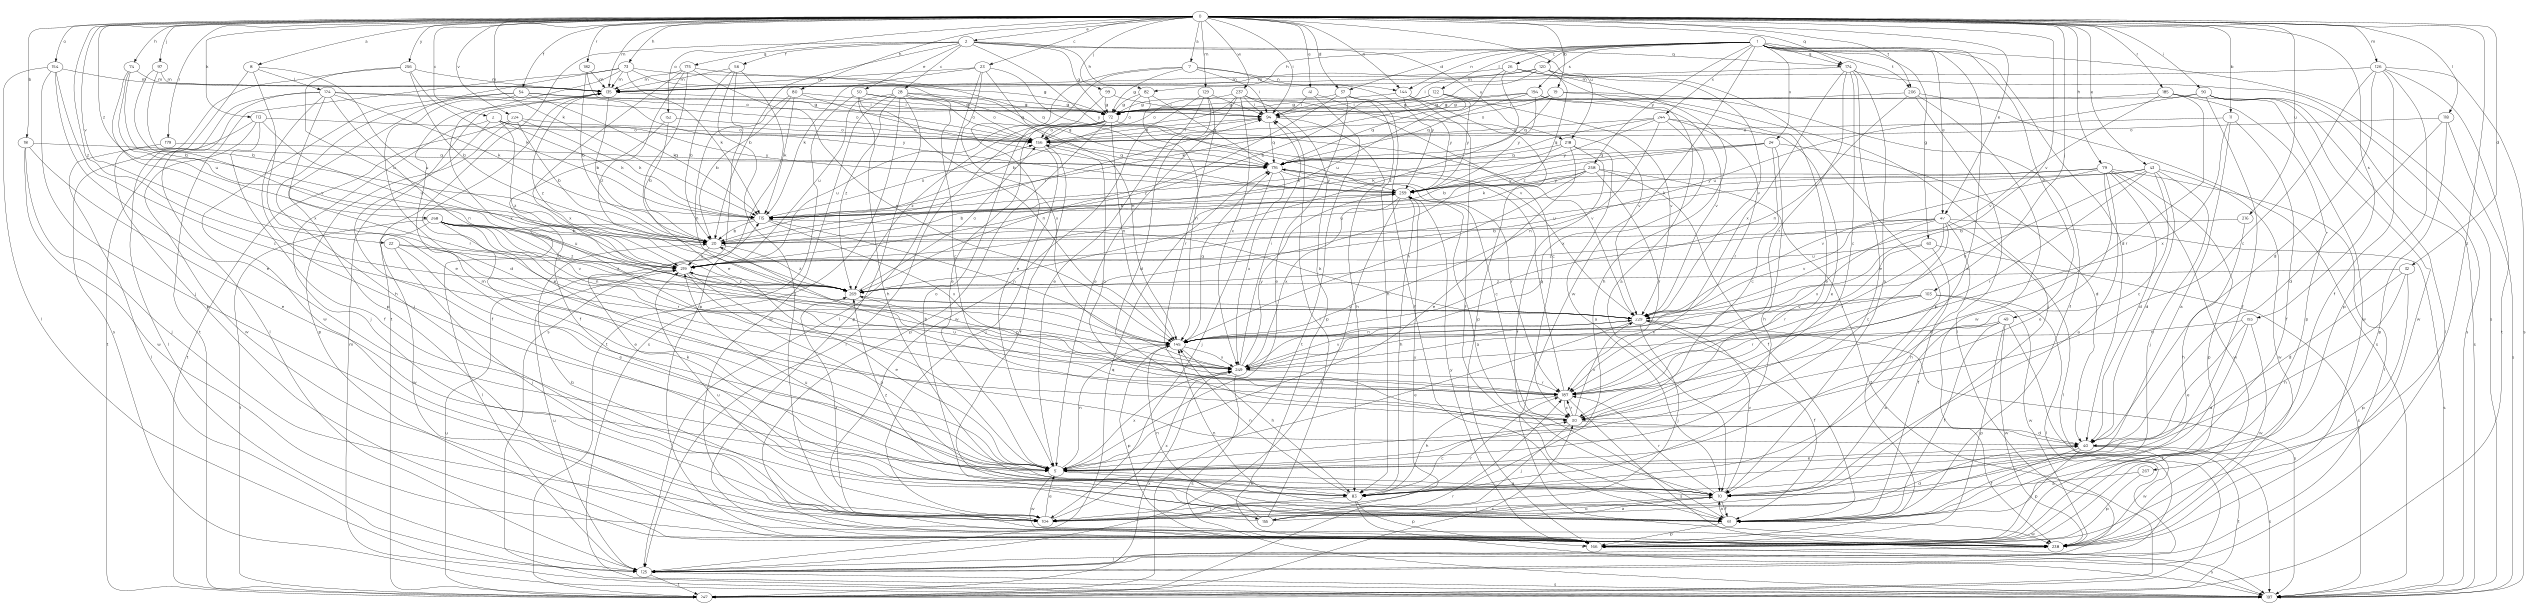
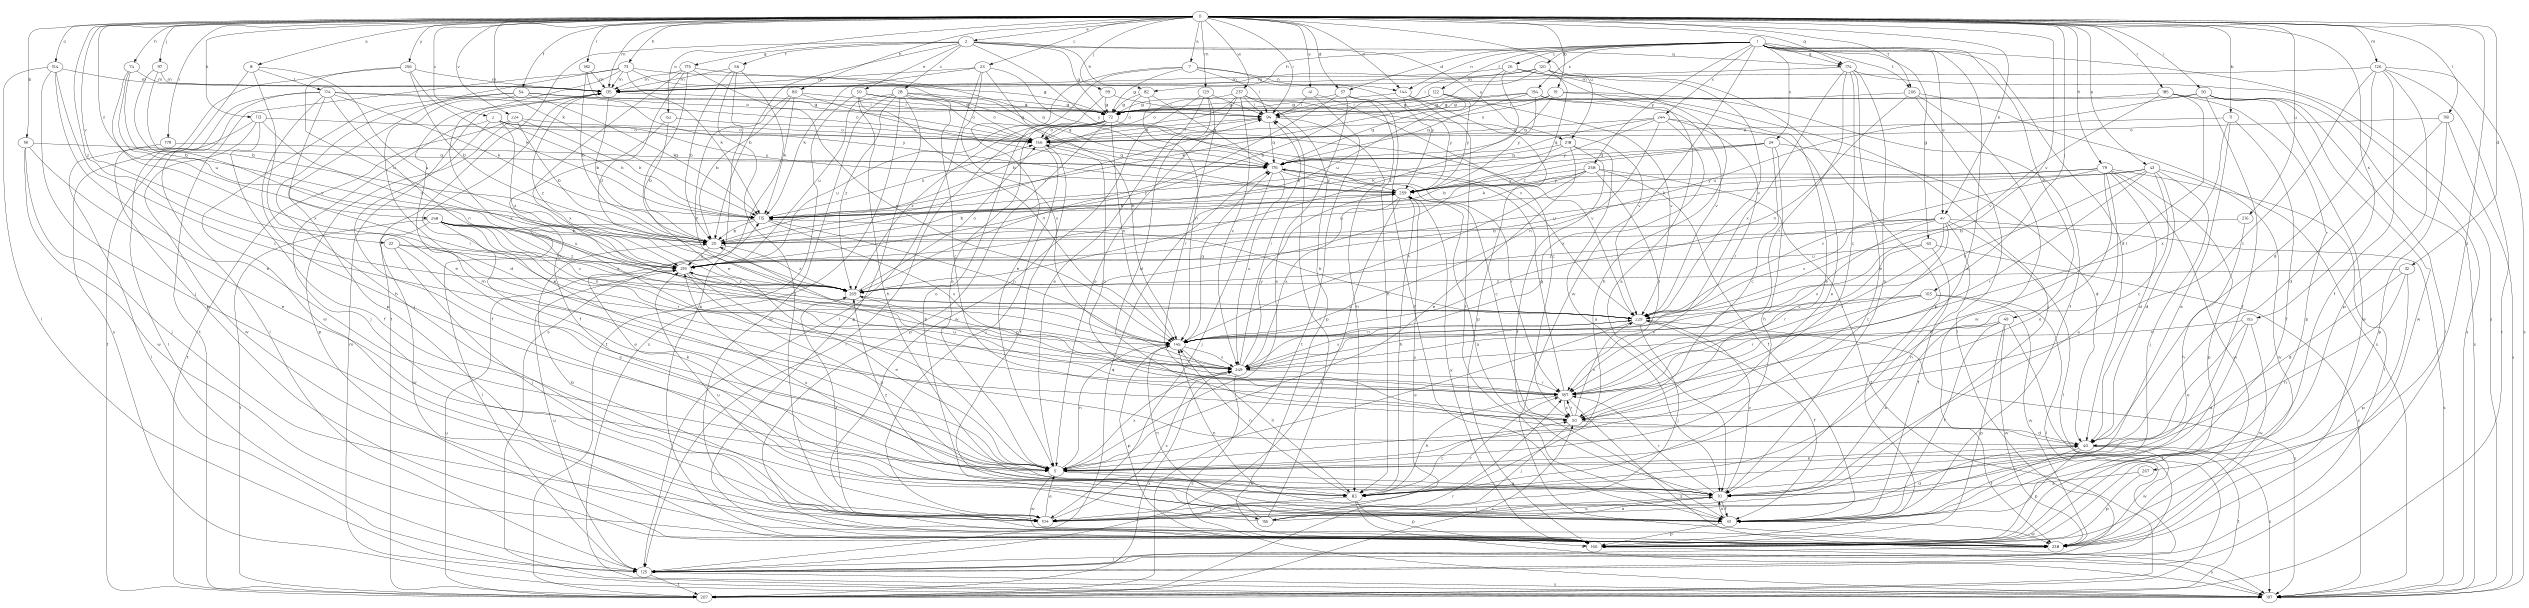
(704, 597) -> (704, 597)
